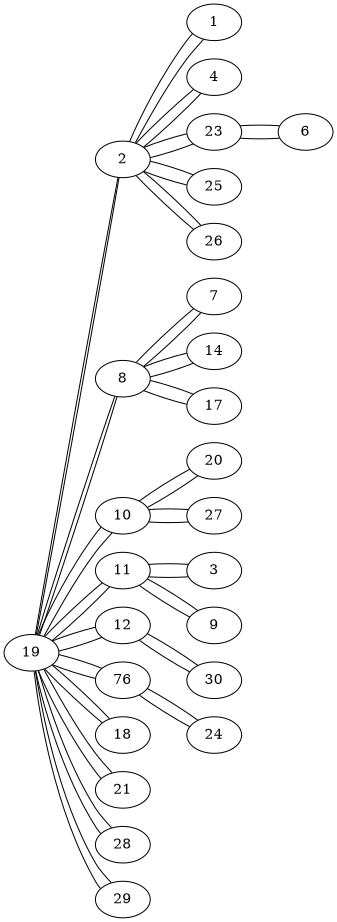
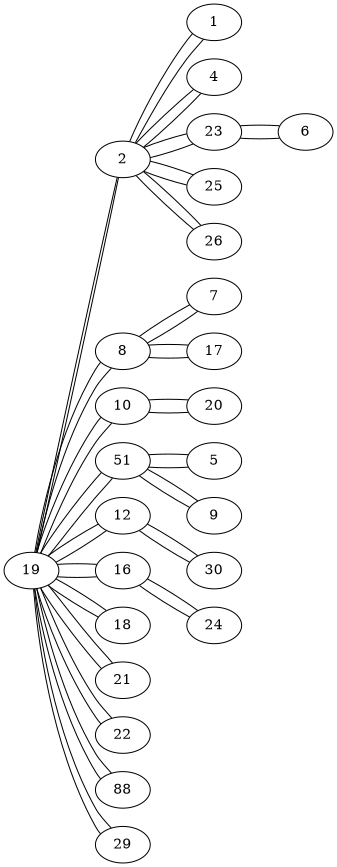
(214, 351) -> none
(214, 516) -> none
(123, 571) -> (123, 461)
(214, 571) -> (214, 461)
(123, 680) -> (123, 571)
none -> (123, 735)
(123, 845) -> (123, 790)
